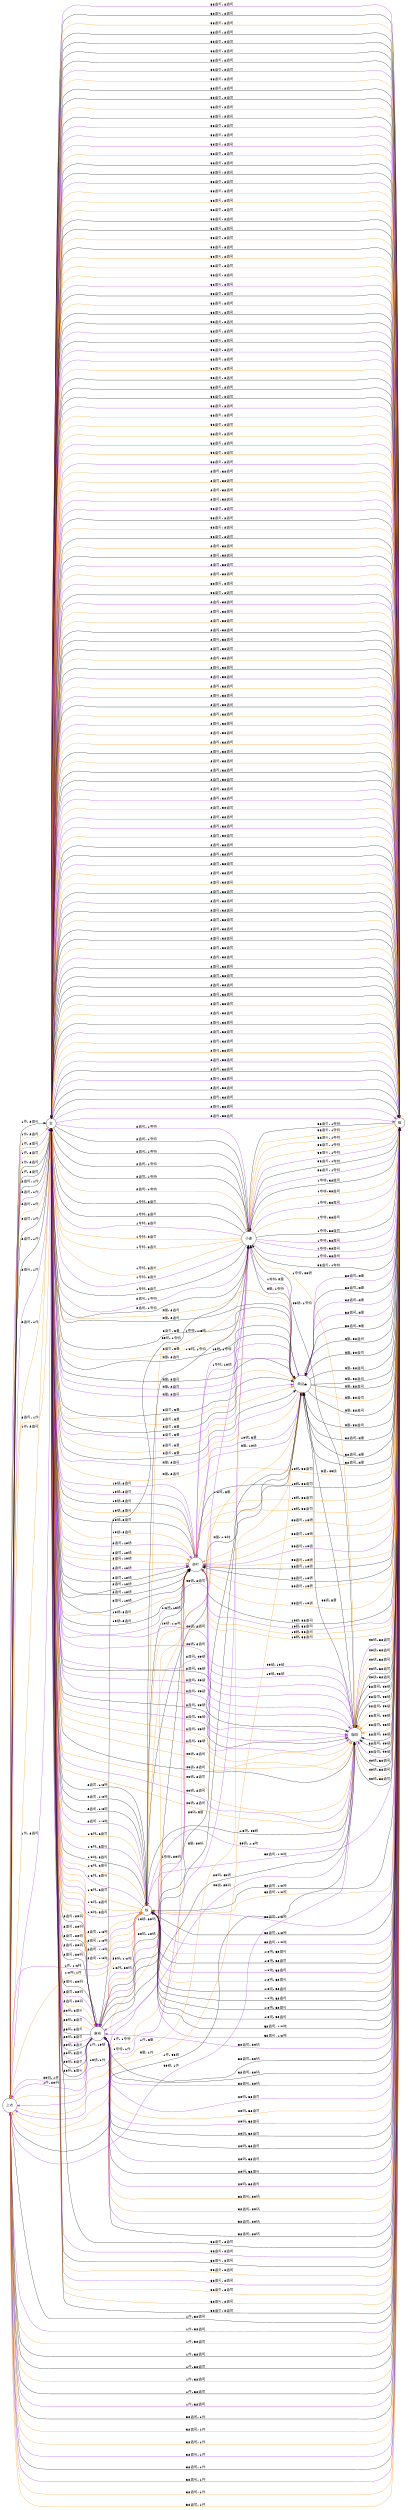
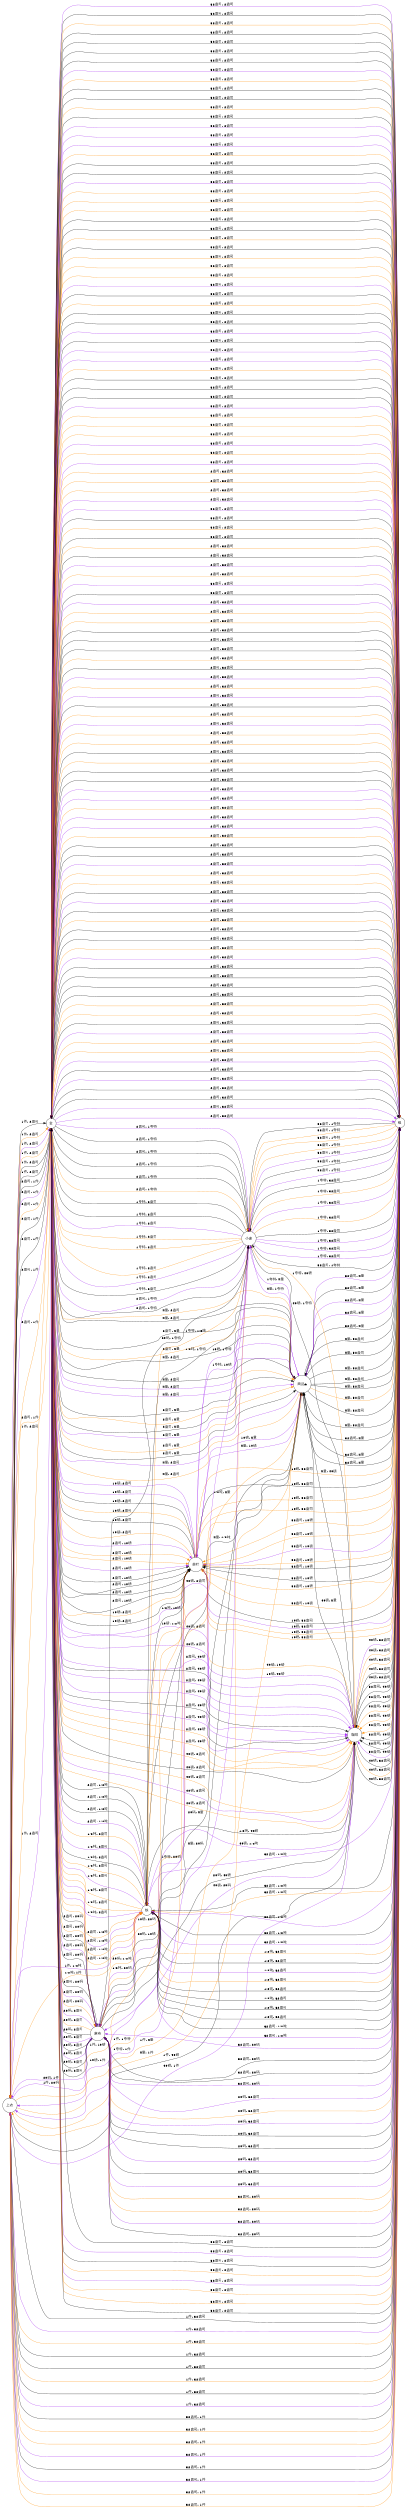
(286, 1295) -> (286, 1295)
(258, 1669) -> (258, 1669)
